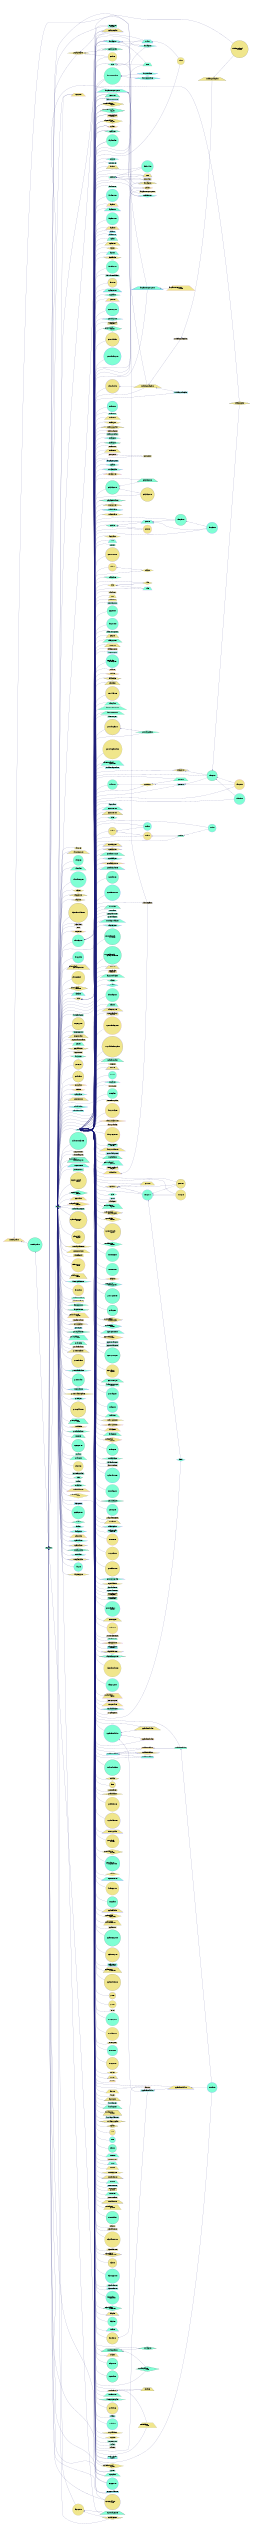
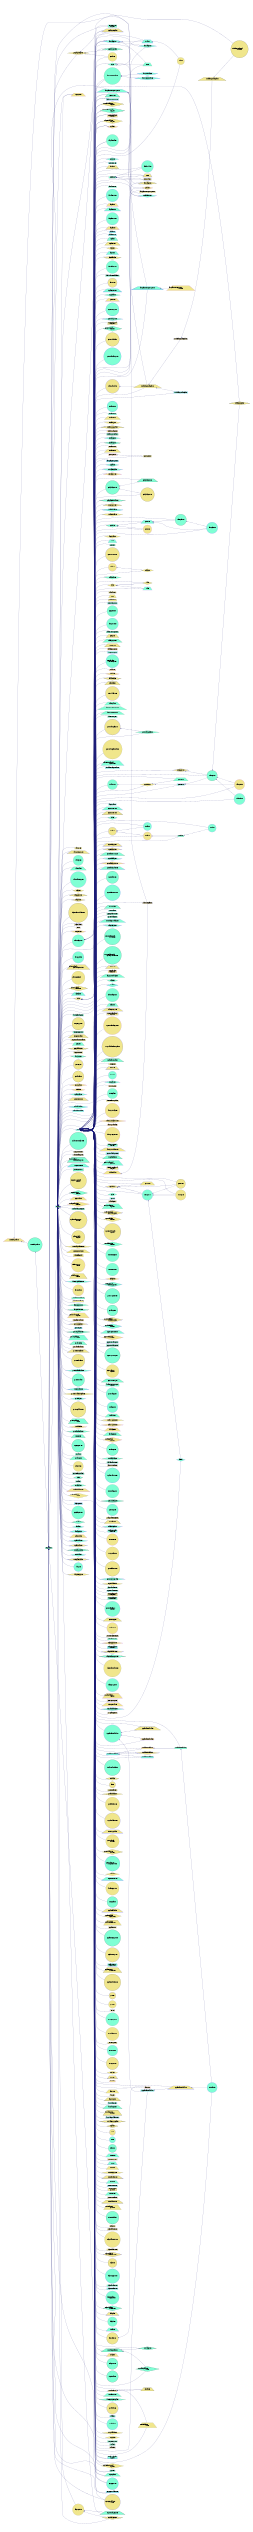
(112, 131) -> none
